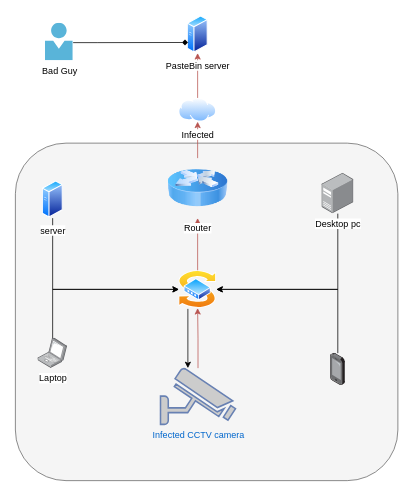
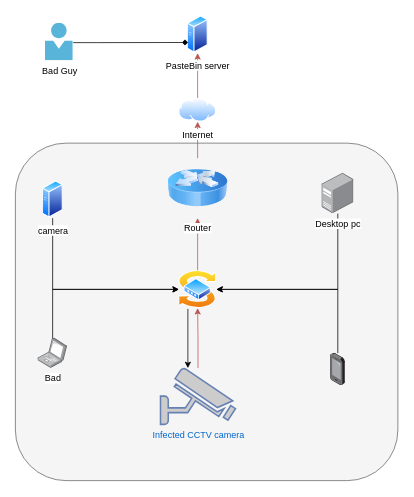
(198, 135) -> (198, 135)
(53, 231) -> (53, 231)
(53, 379) -> (53, 379)
